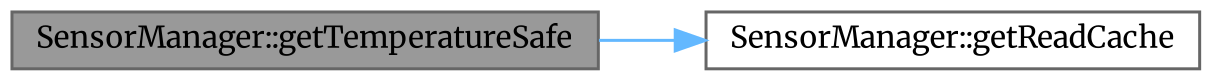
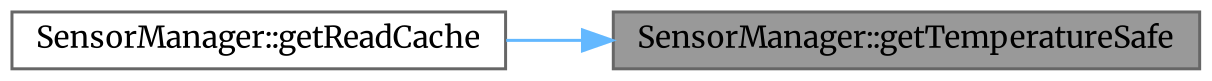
(637, 40) -> (544, 40)
